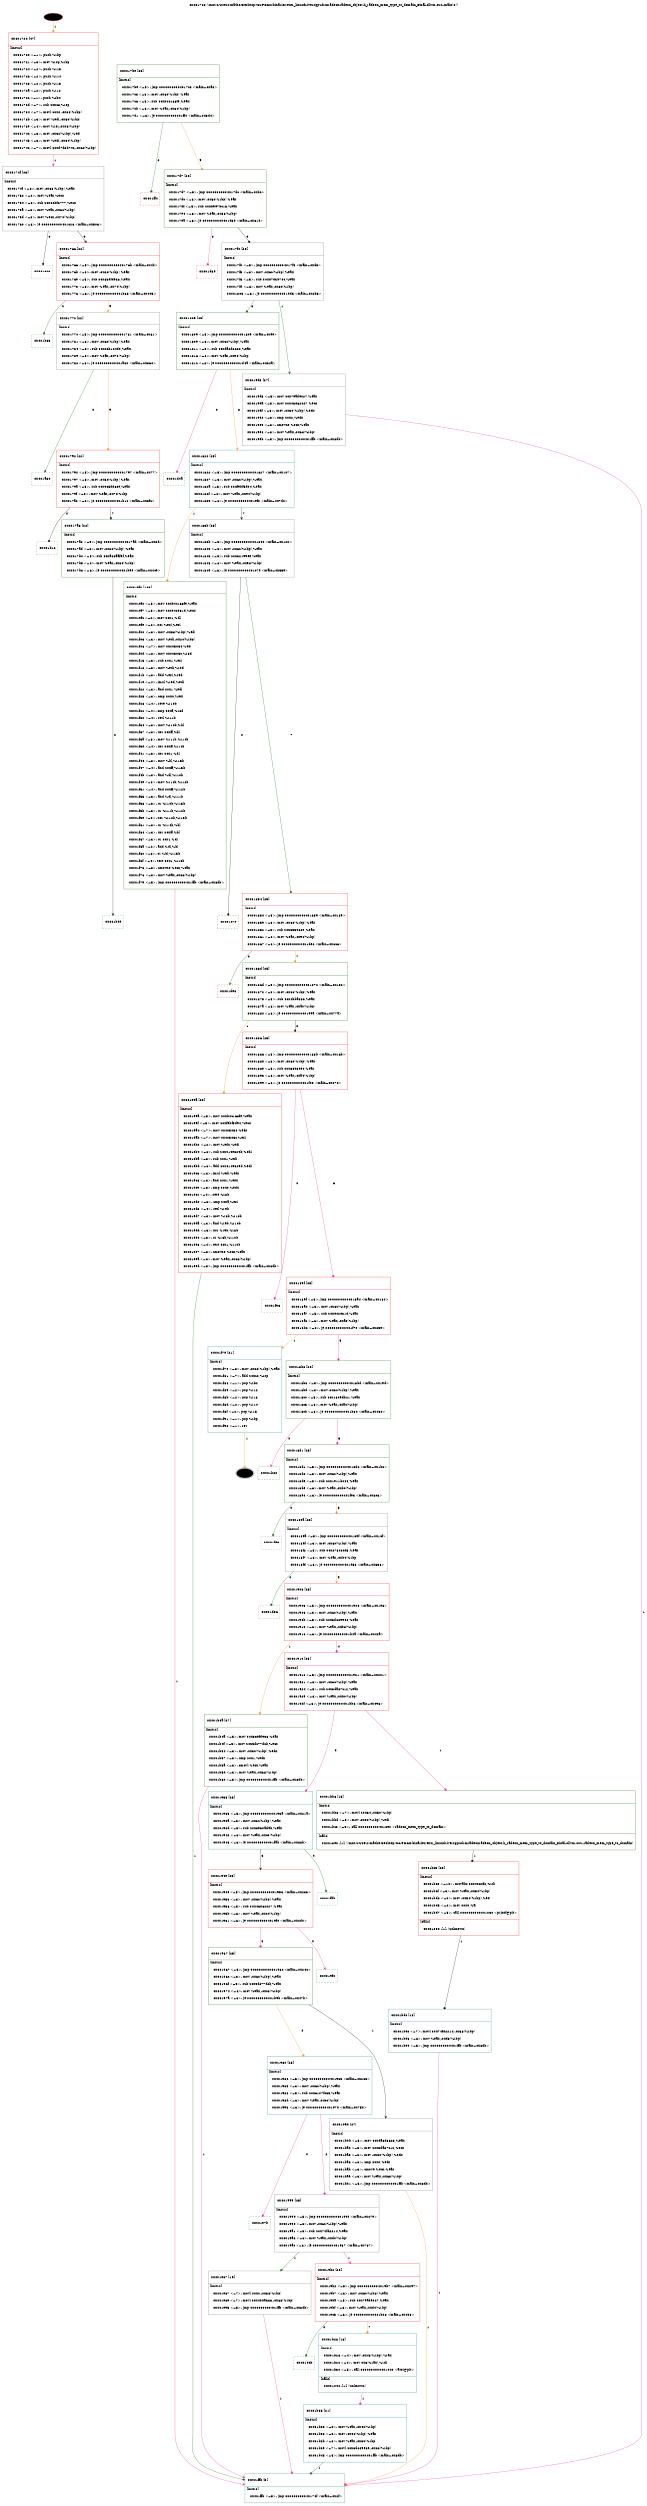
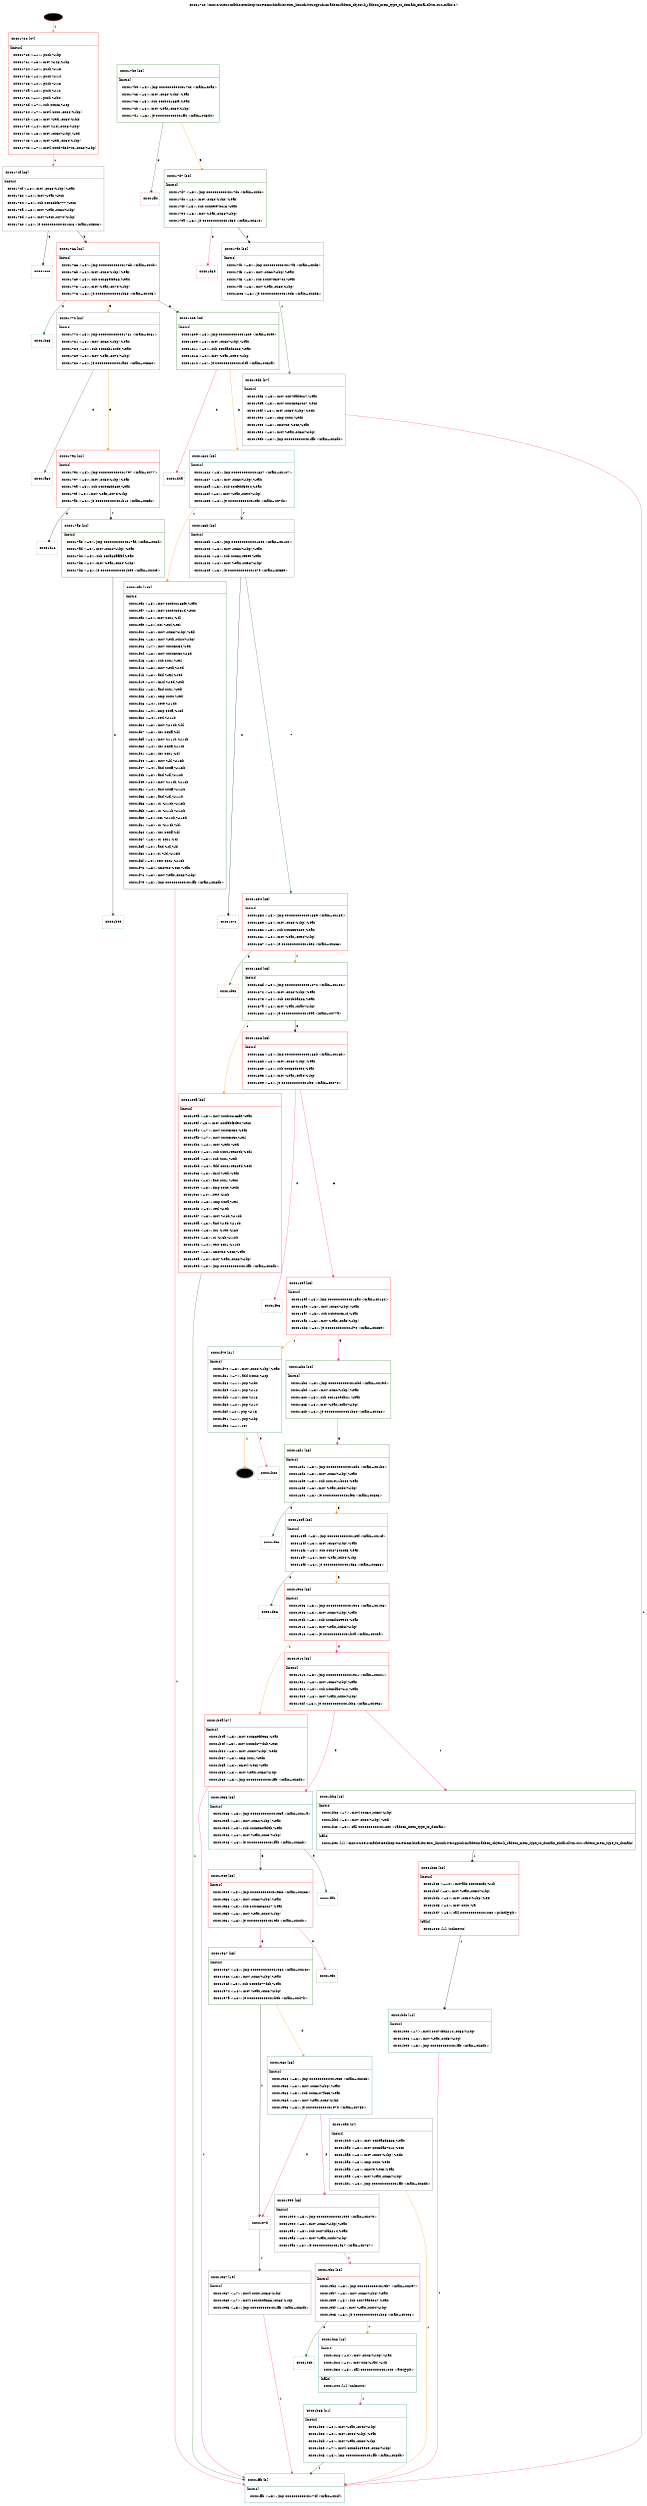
(251, 306) -> (167, 306)
(286, 1440) -> (262, 1449)
(256, 1750) -> (256, 1750)
(367, 2048) -> (260, 2110)
(291, 2261) -> (260, 2249)
